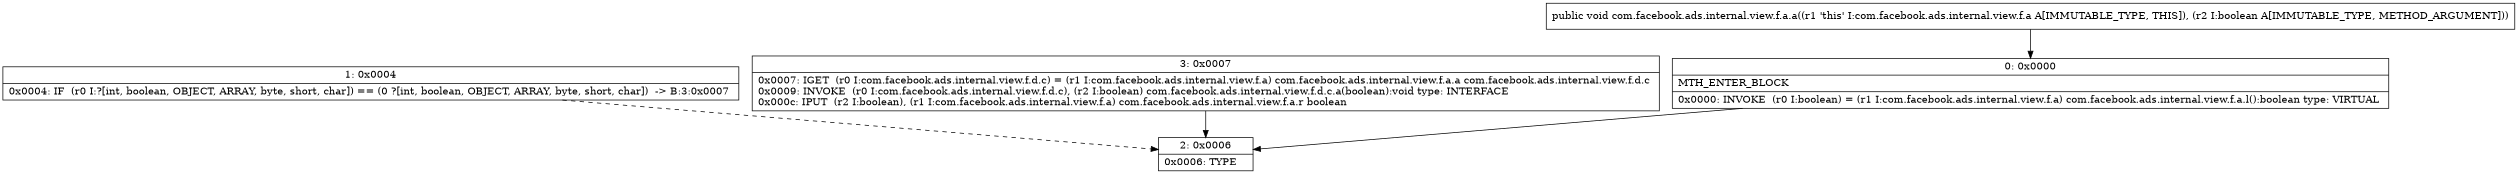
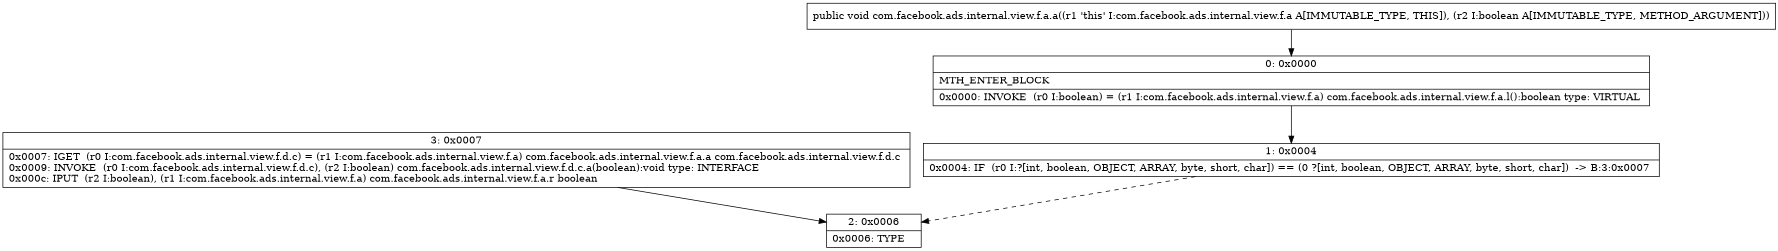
(1502, 129) -> (1291, 121)
